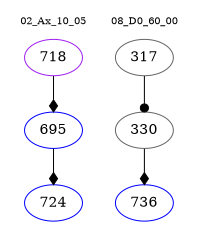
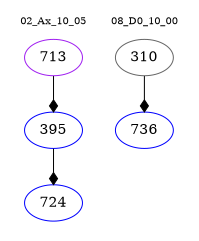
(145, 22) -> (145, 22)
(54, 58) -> (54, 58)
(144, 58) -> none
(54, 130) -> (54, 130)
(144, 130) -> (144, 58)
